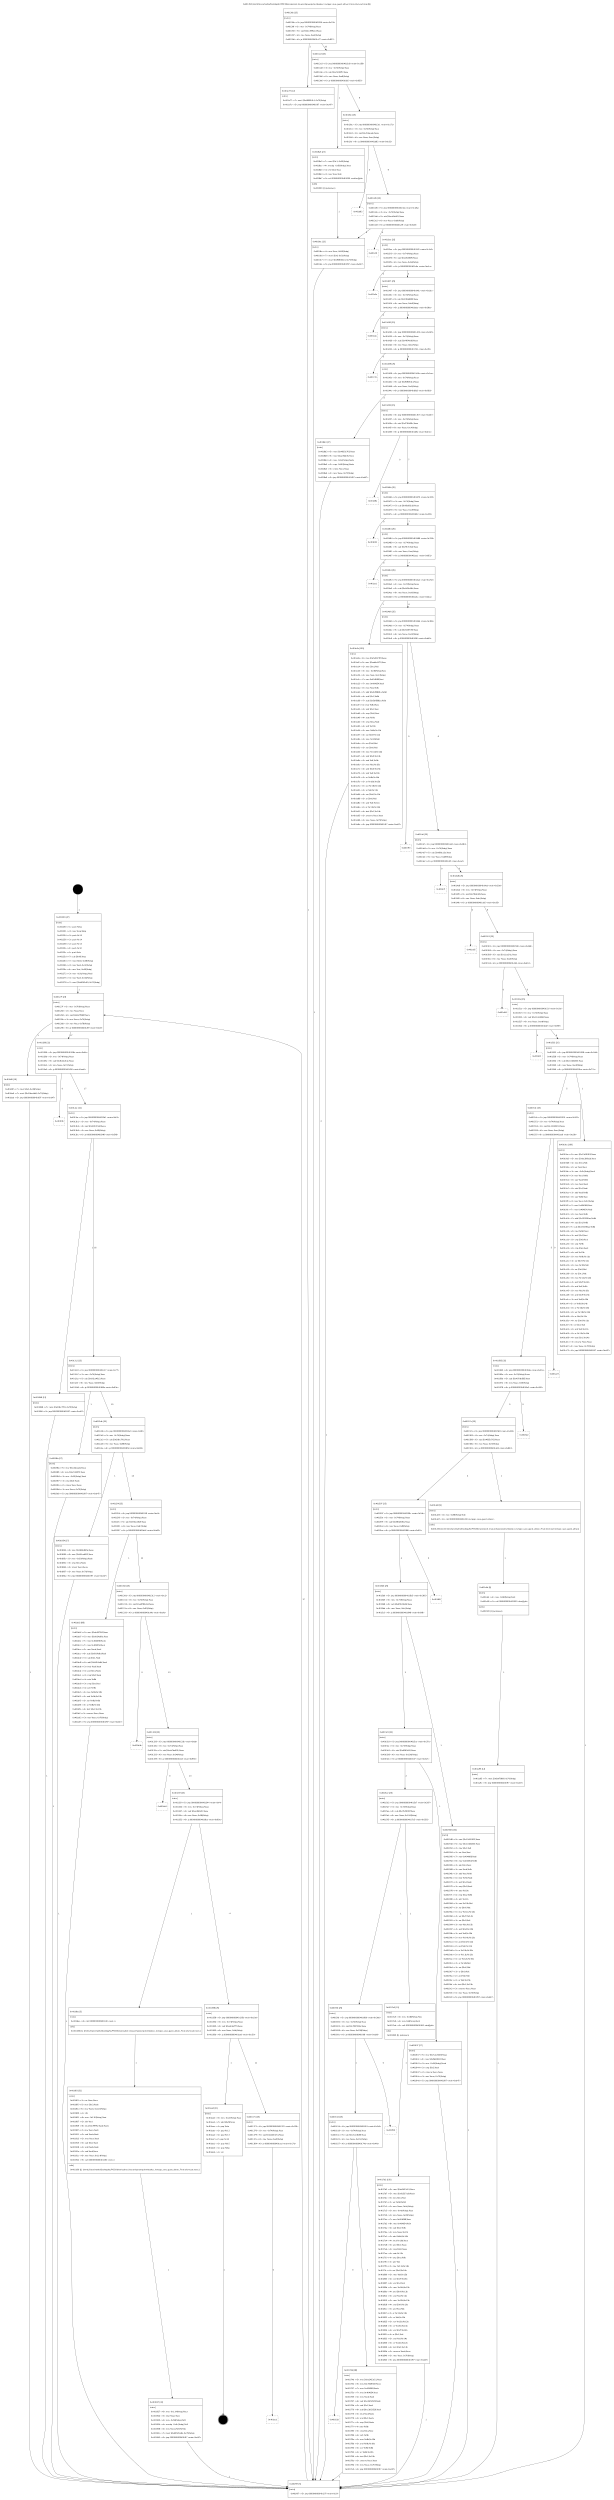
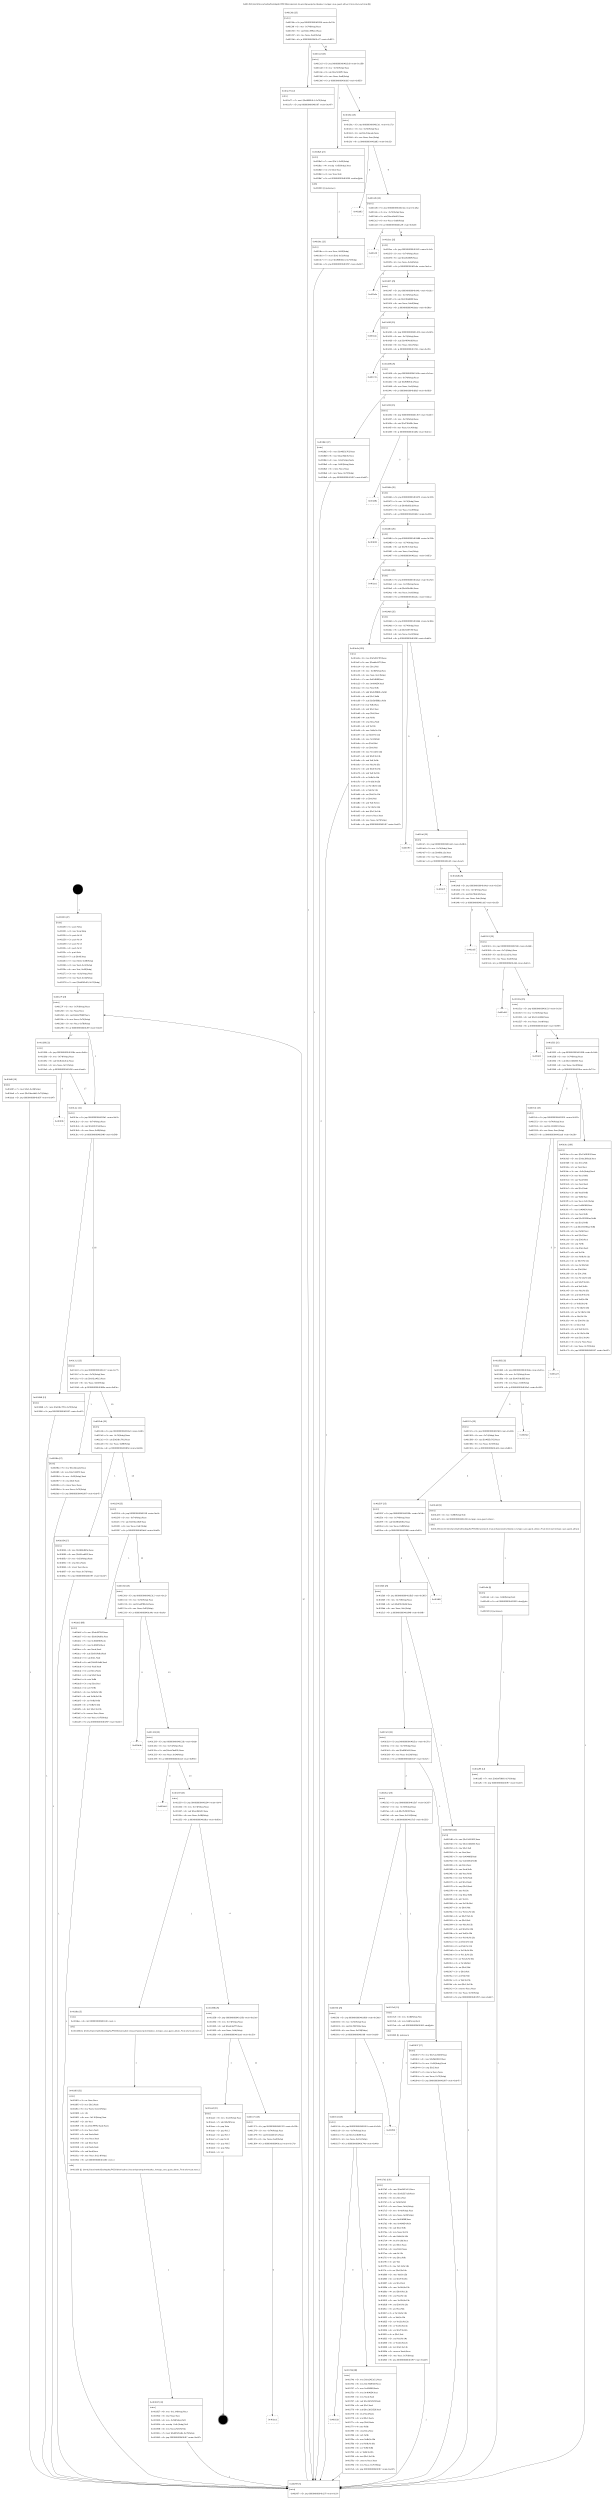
(365, 233) -> (400, 232)
(31, 1045) -> (94, 1067)
